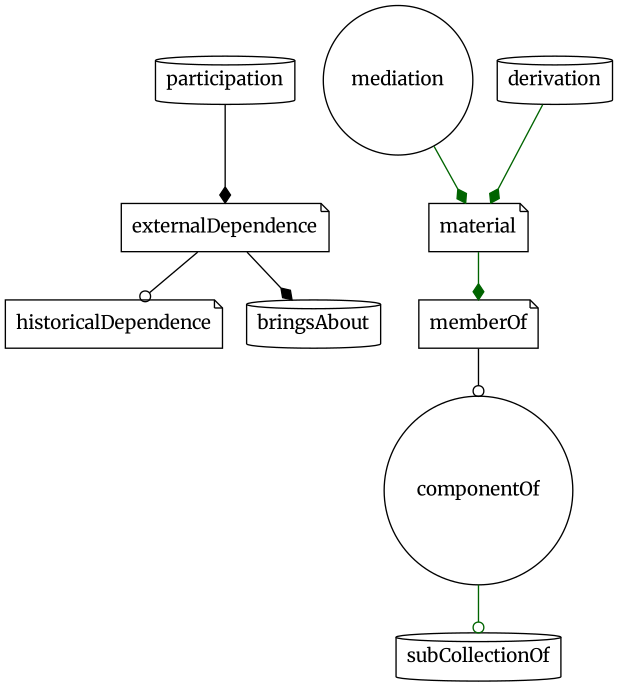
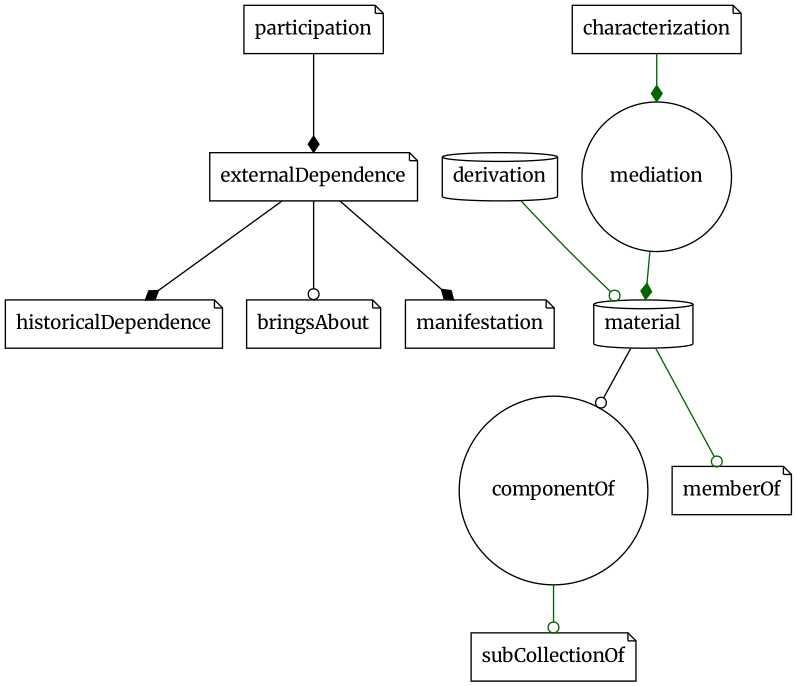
none -> (657, 29)
(225, 80) -> (314, 29)
(520, 147) -> (565, 247)
(478, 228) -> (643, 324)
(478, 268) -> (685, 402)
(264, 270) -> (314, 245)
(174, 272) -> (220, 246)
(314, 324) -> (314, 324)
none -> (480, 324)
(478, 367) -> (617, 373)
(478, 657) -> (554, 657)
